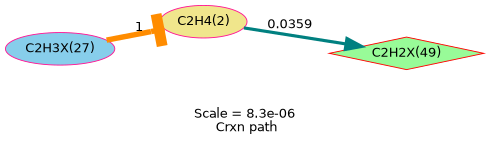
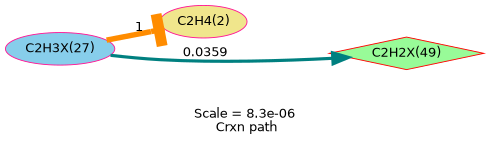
(295, 36) -> (221, 61)
